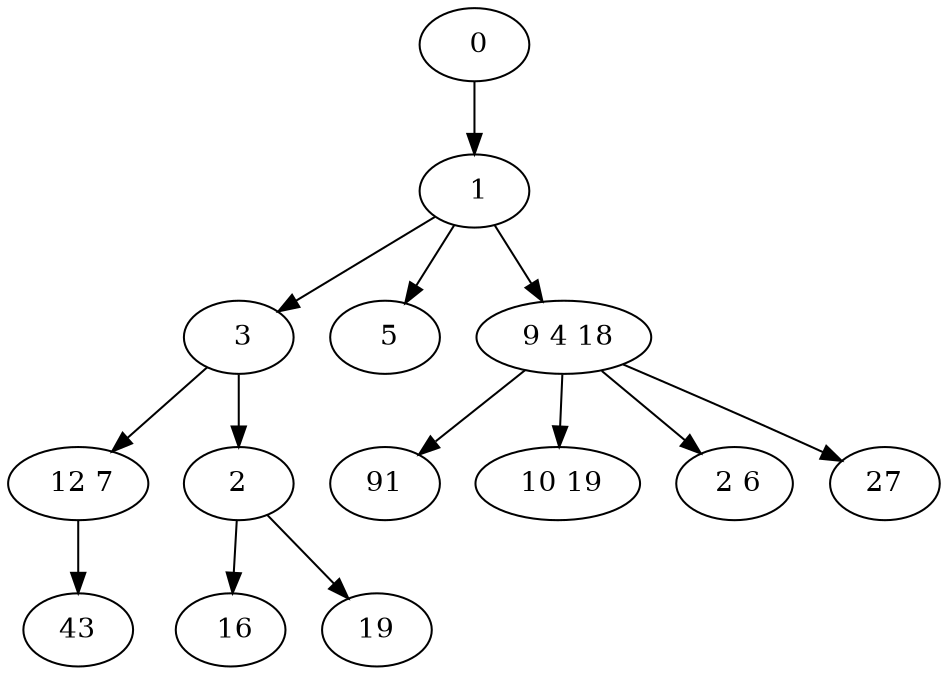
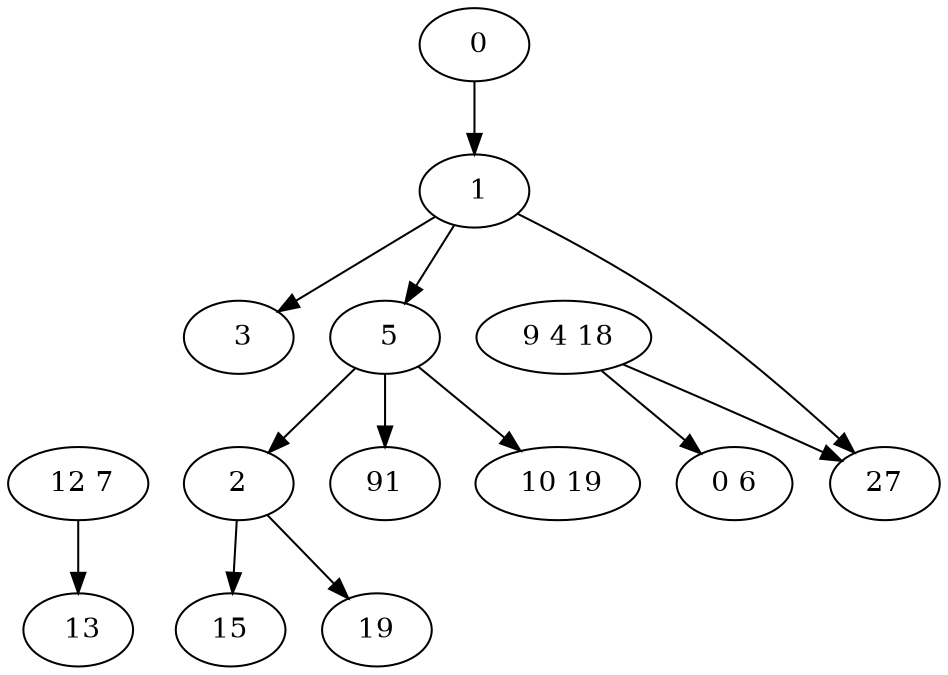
(513, 254) -> (687, 313)
(239, 400) -> (319, 403)
(561, 400) -> (461, 402)
(167, 403) -> none
(480, 406) -> (385, 400)
(735, 484) -> (735, 484)
(78, 630) -> (78, 630)
(231, 630) -> (231, 630)
